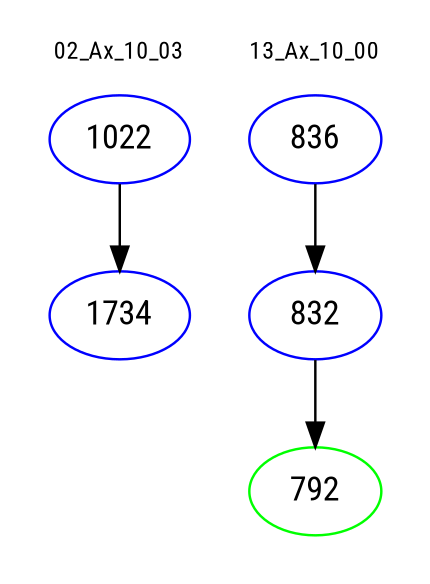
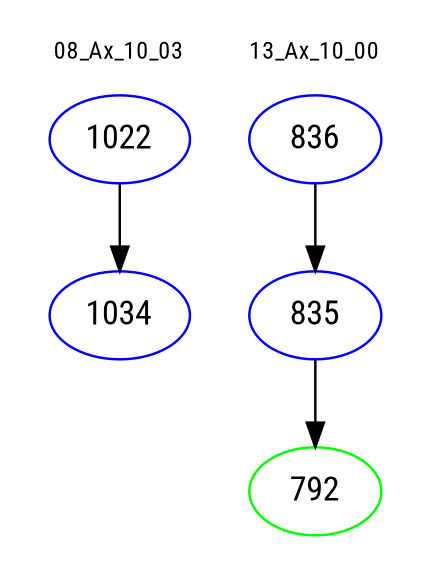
(120, 53) -> (120, 53)
(120, 315) -> (120, 315)
(315, 315) -> (315, 315)
